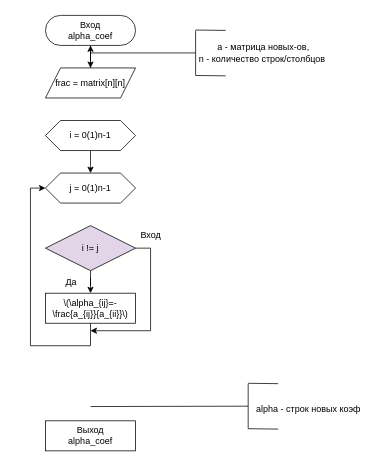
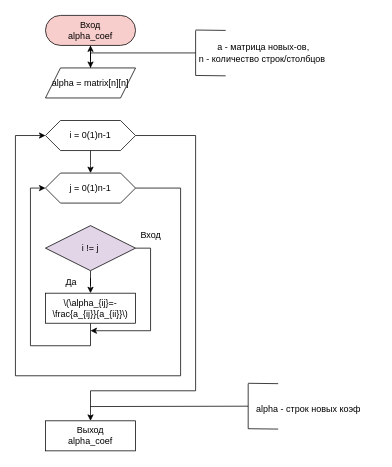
(90, 30) -> (90, 30)
(90, 83) -> (90, 83)
none -> (195, 297)
none -> (60, 375)
